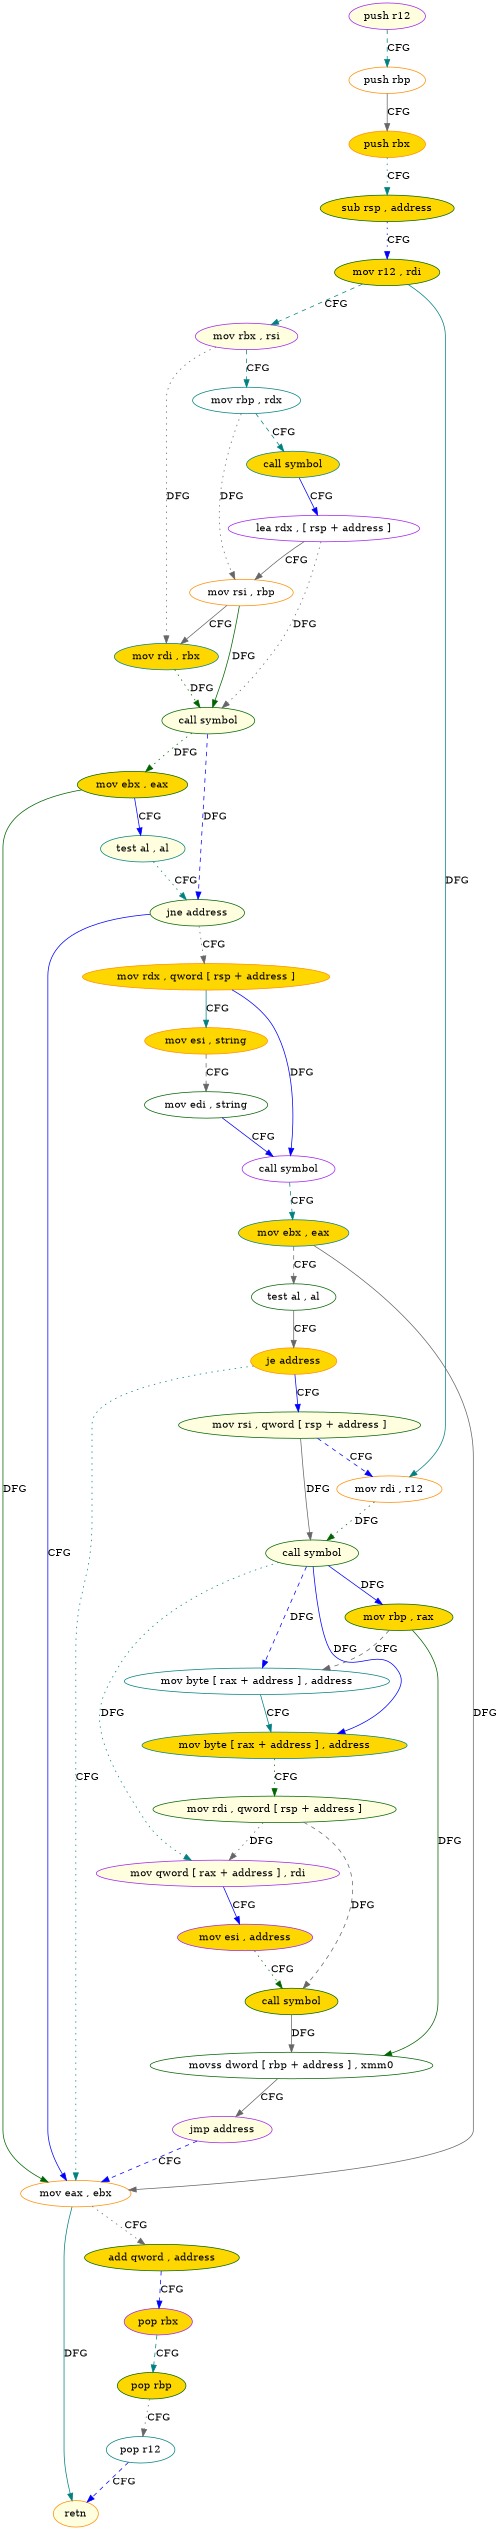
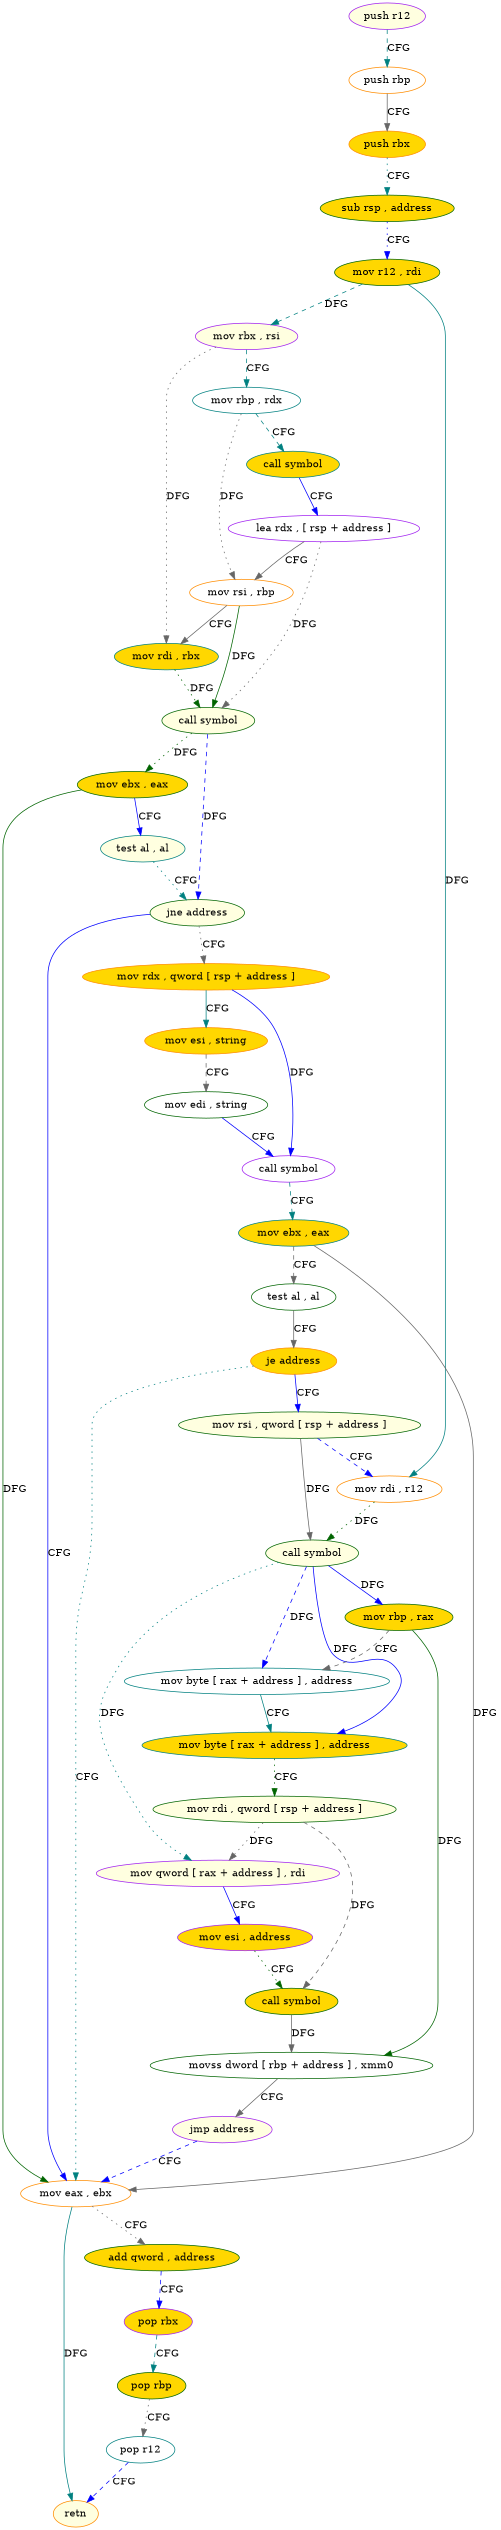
(336, 304) -> (337, 304)
